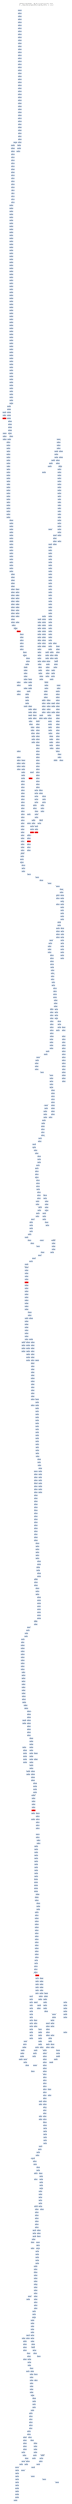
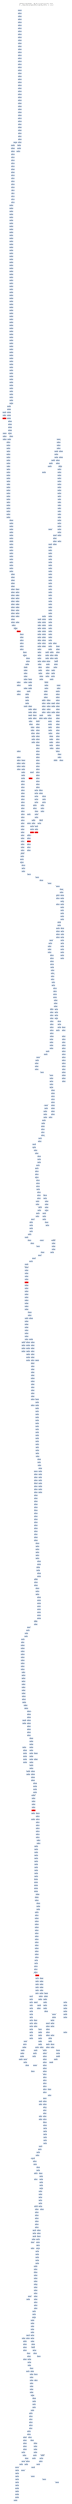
none -> (38, 1831)
(45, 2095) -> none
none -> (38, 2239)
